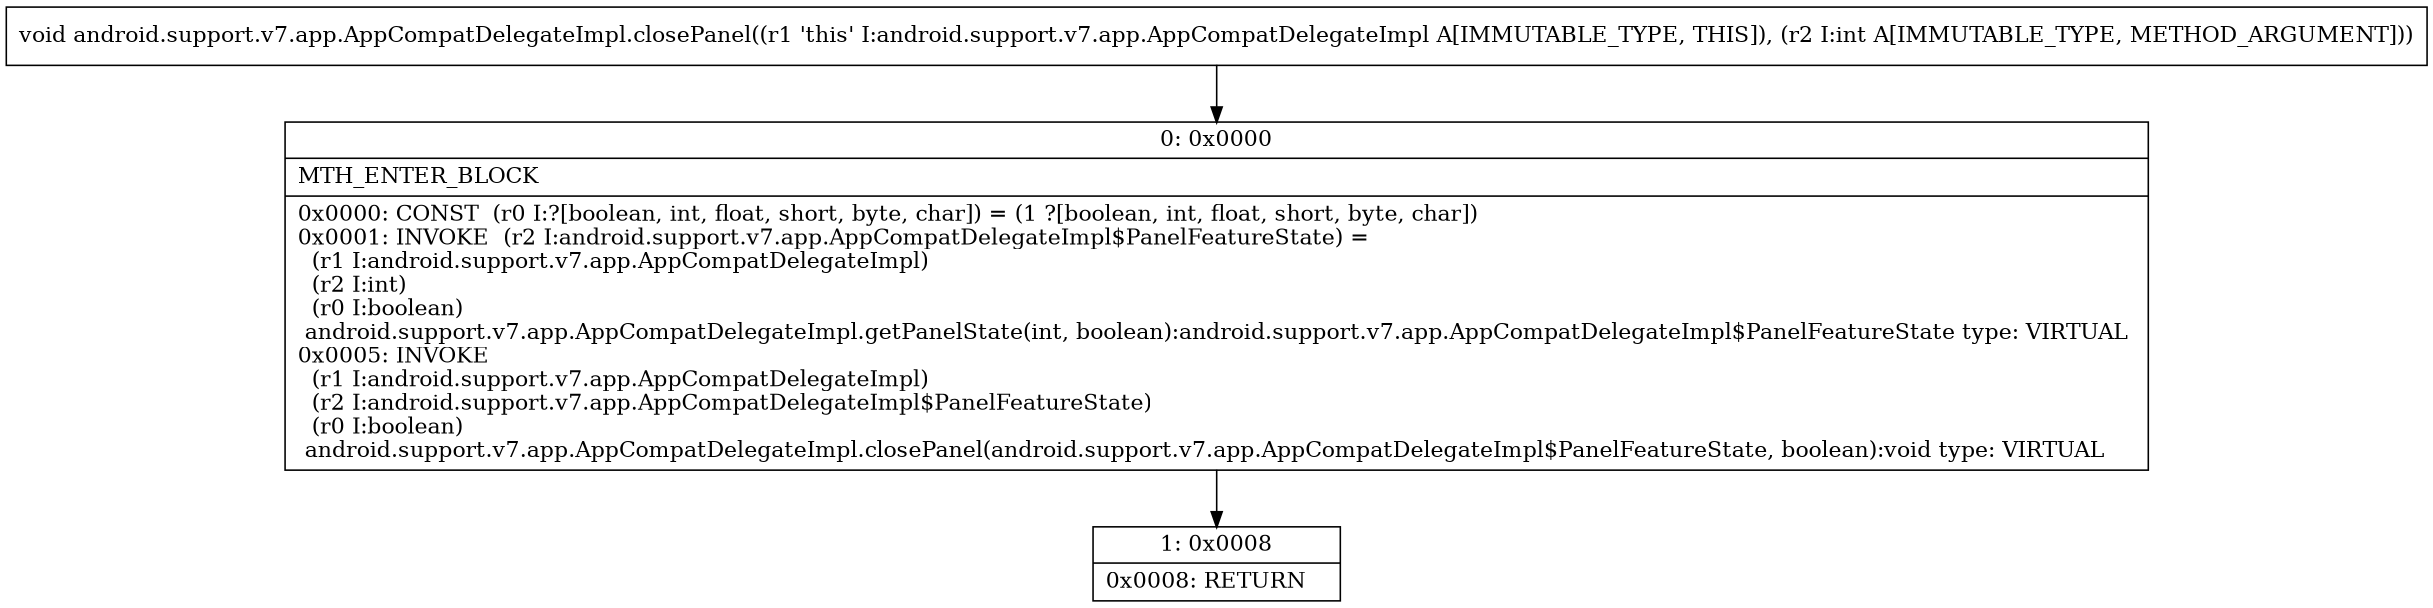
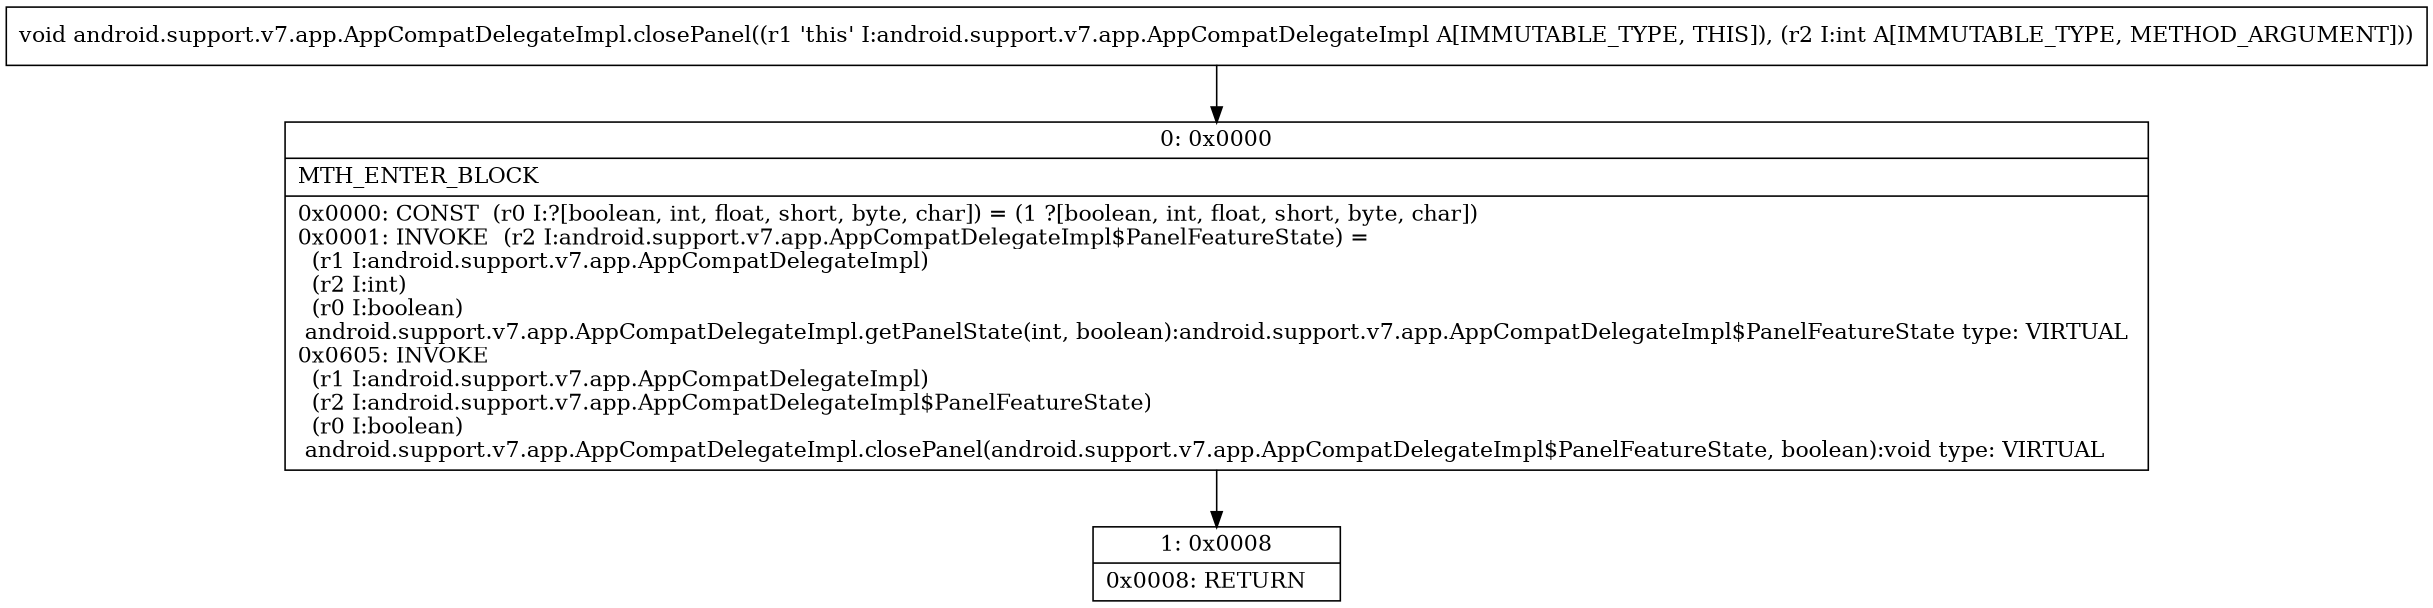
(401, 356) -> (401, 356)
